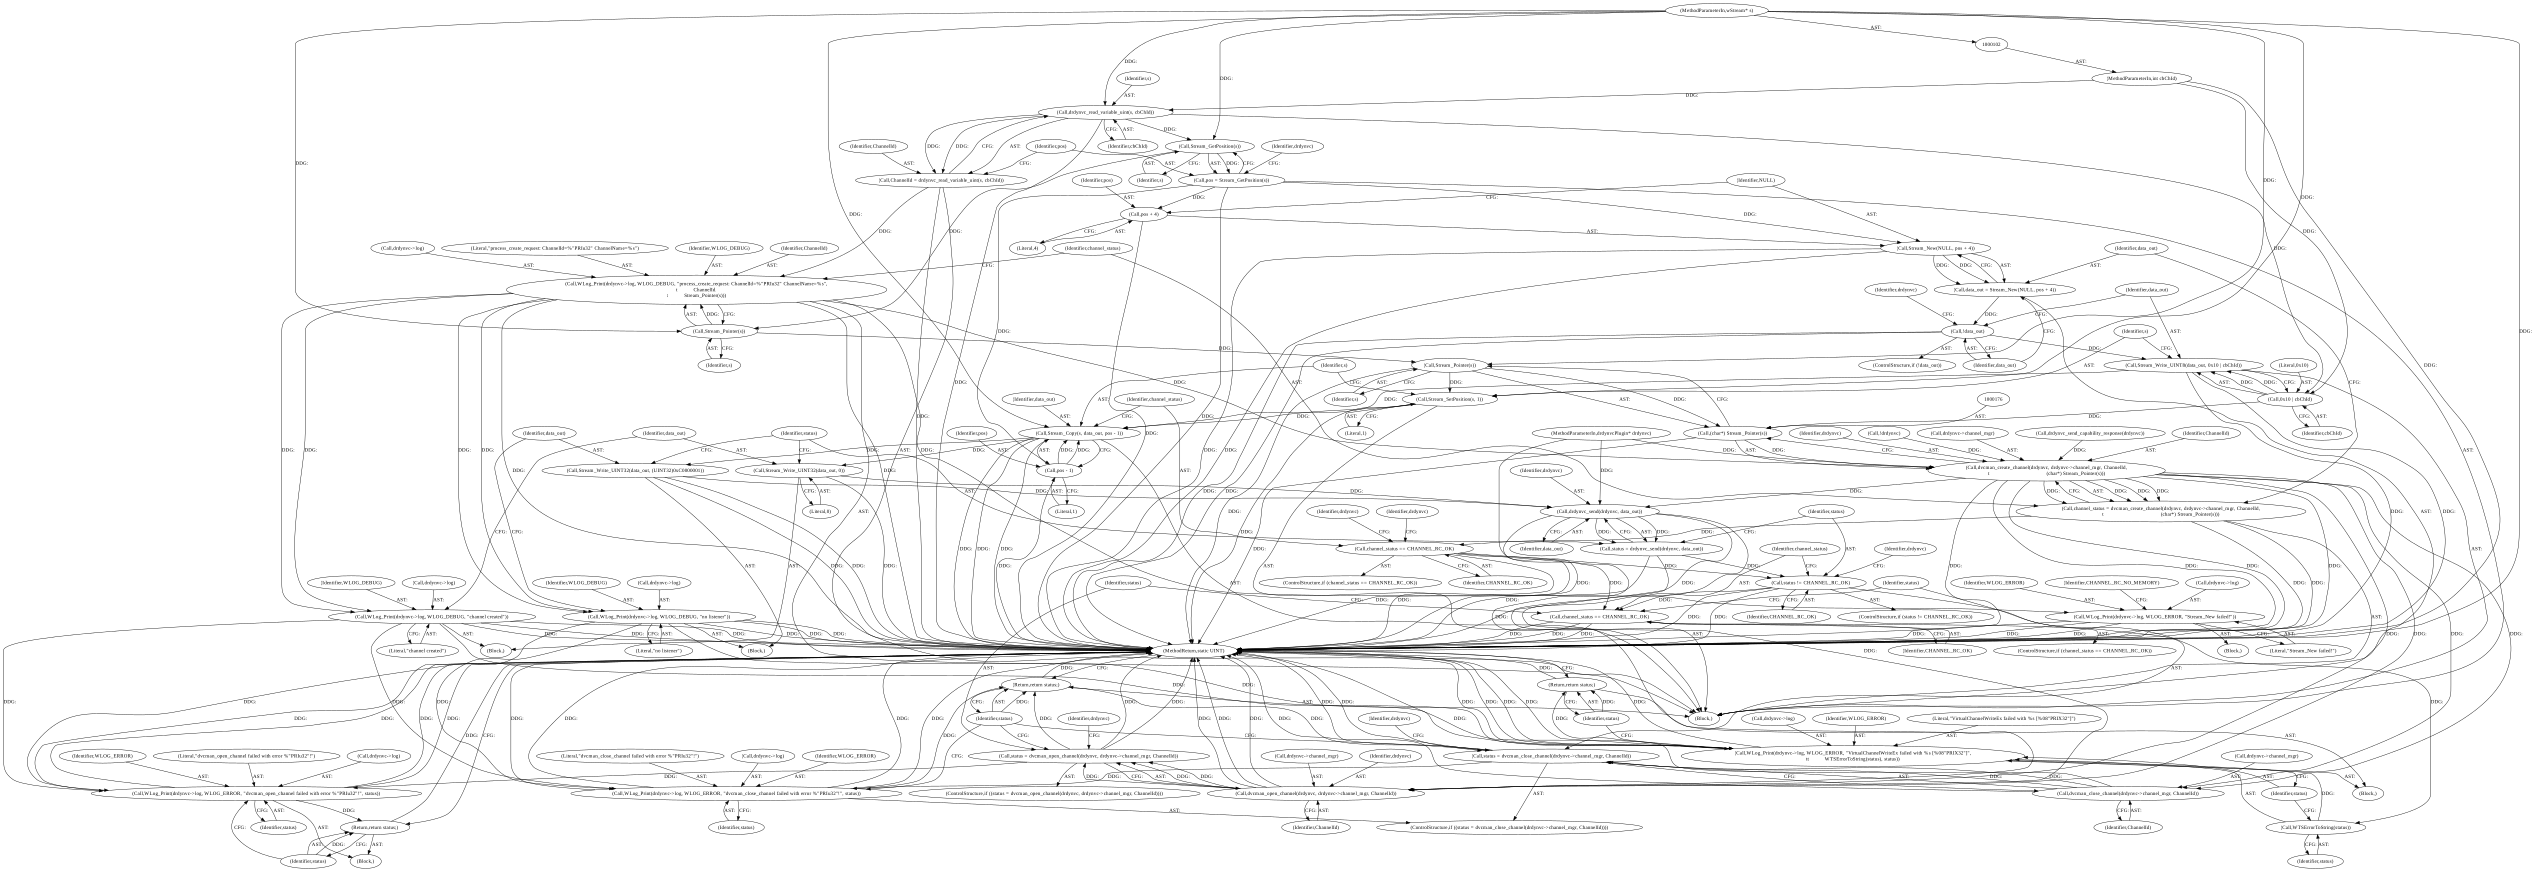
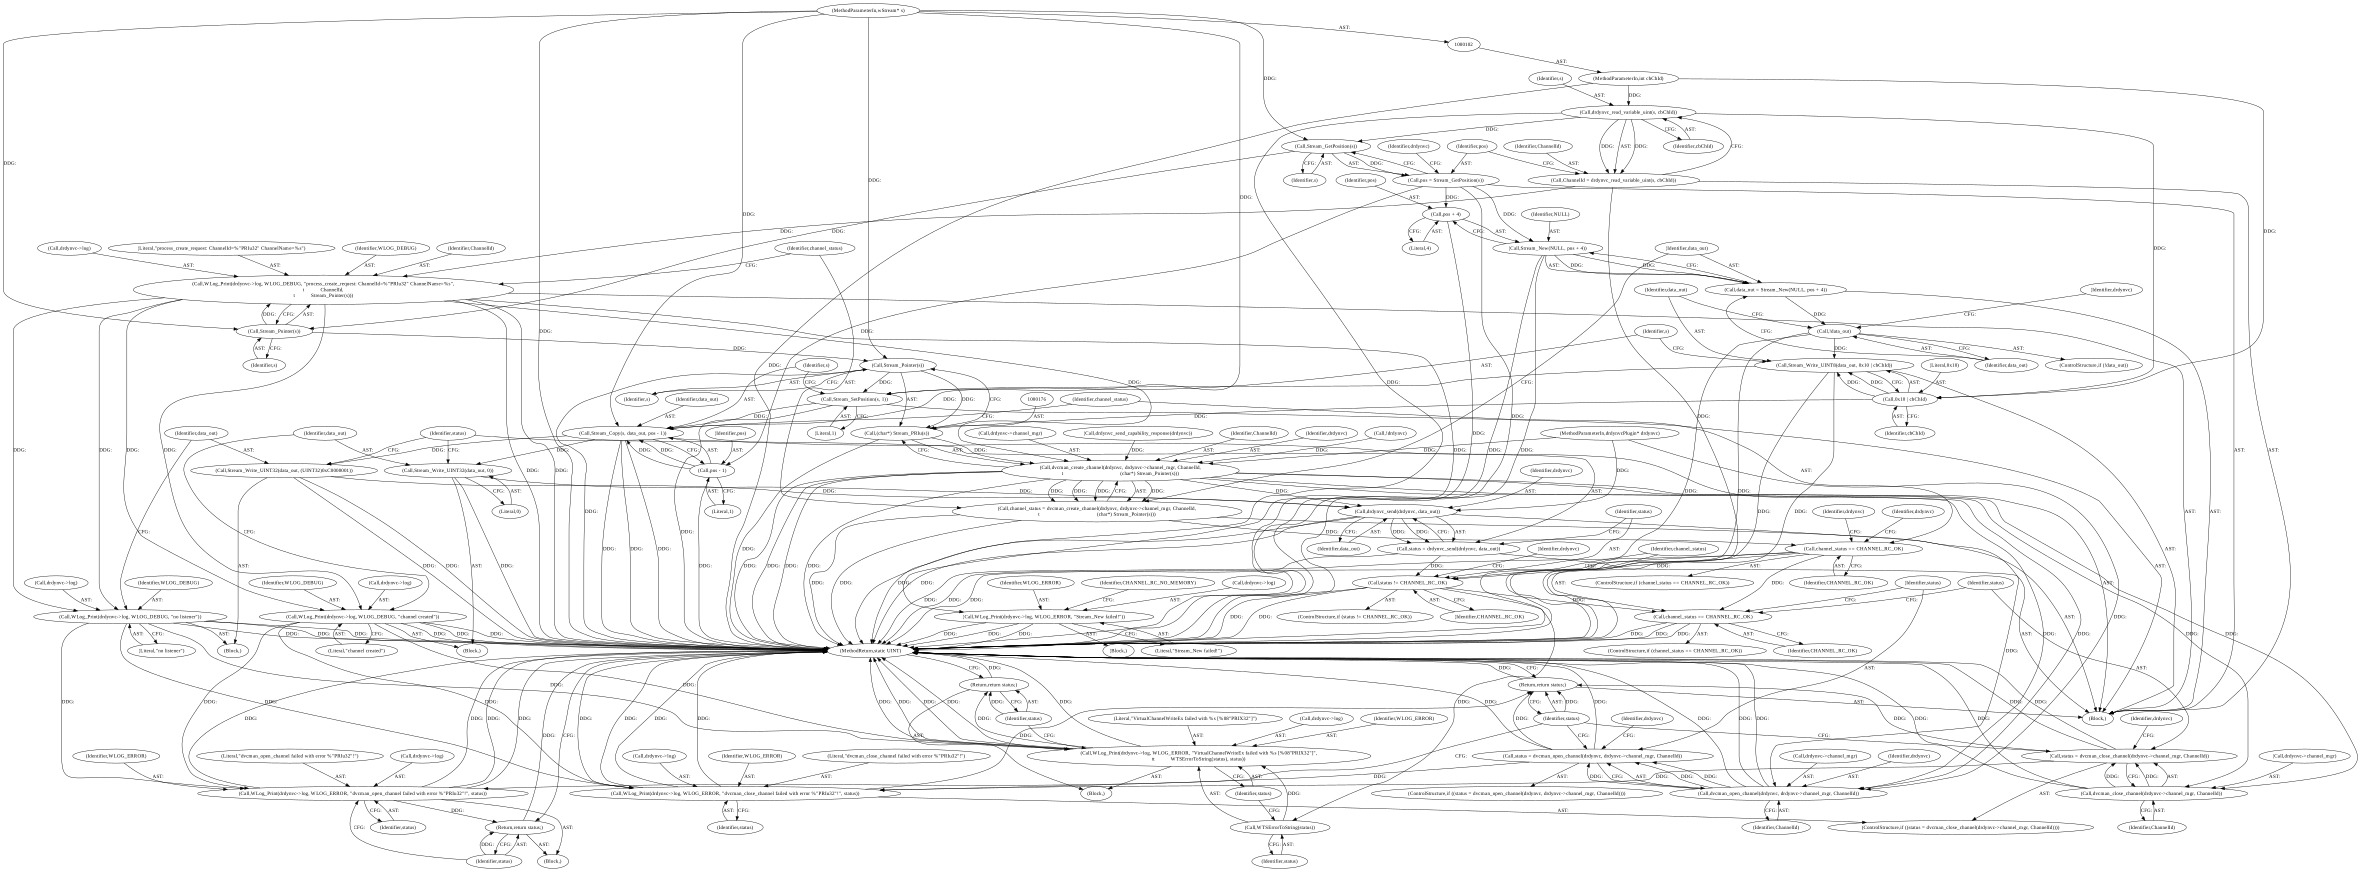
(1232, 22) -> none
(1449, 197) -> (1478, 236)
(1733, 433) -> (897, 433)
